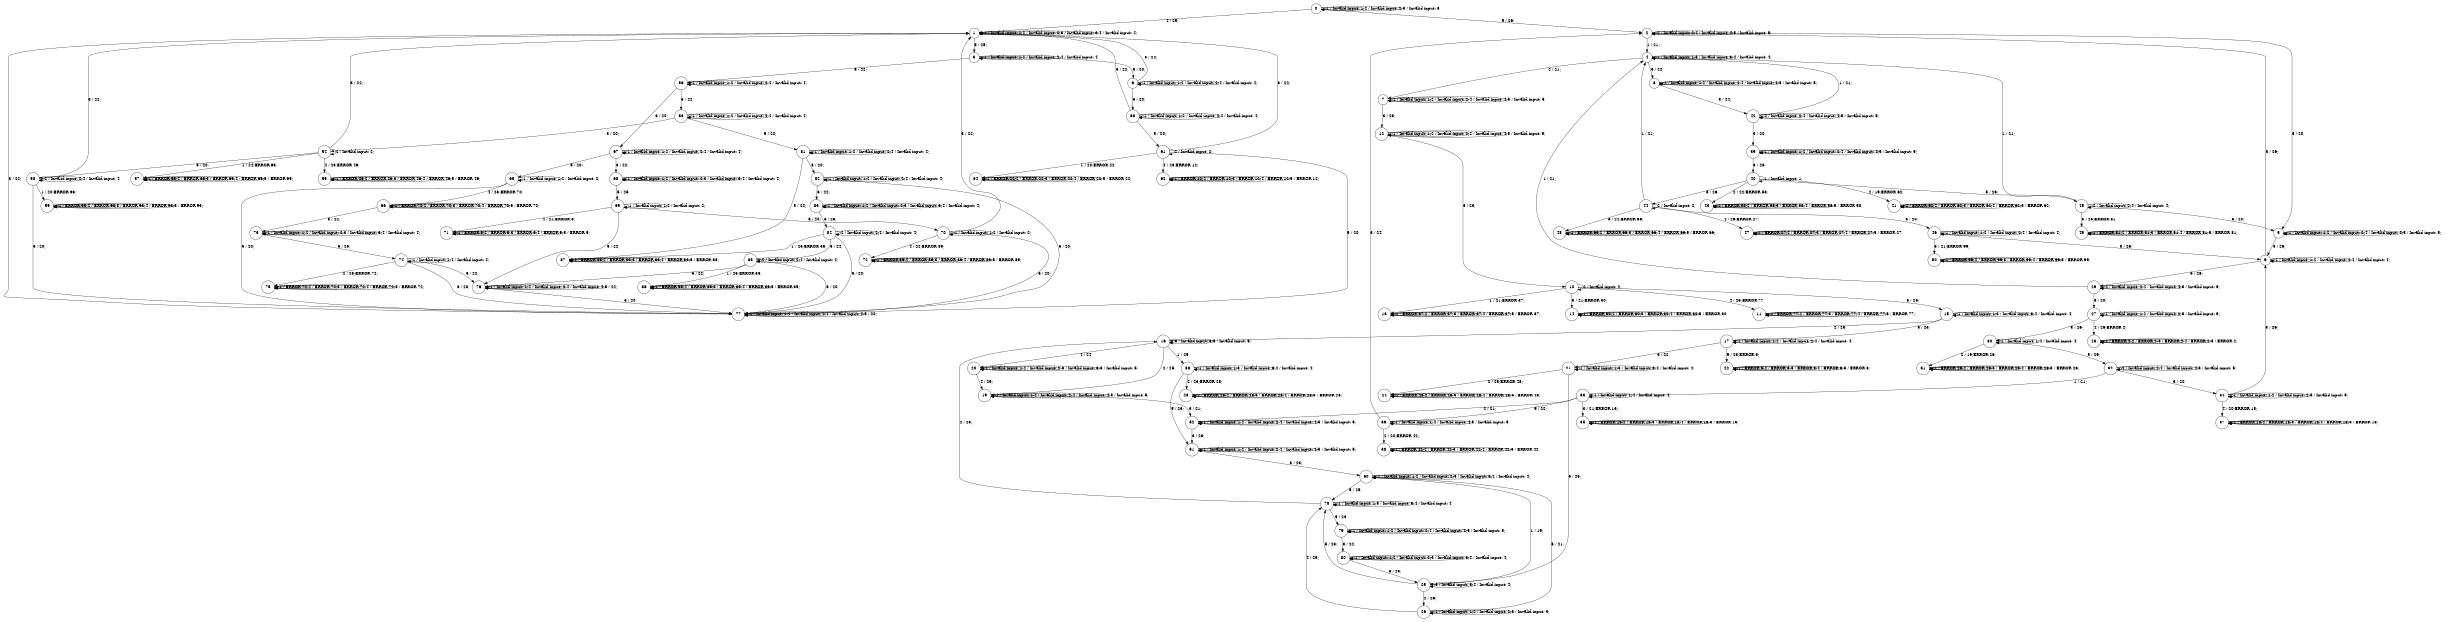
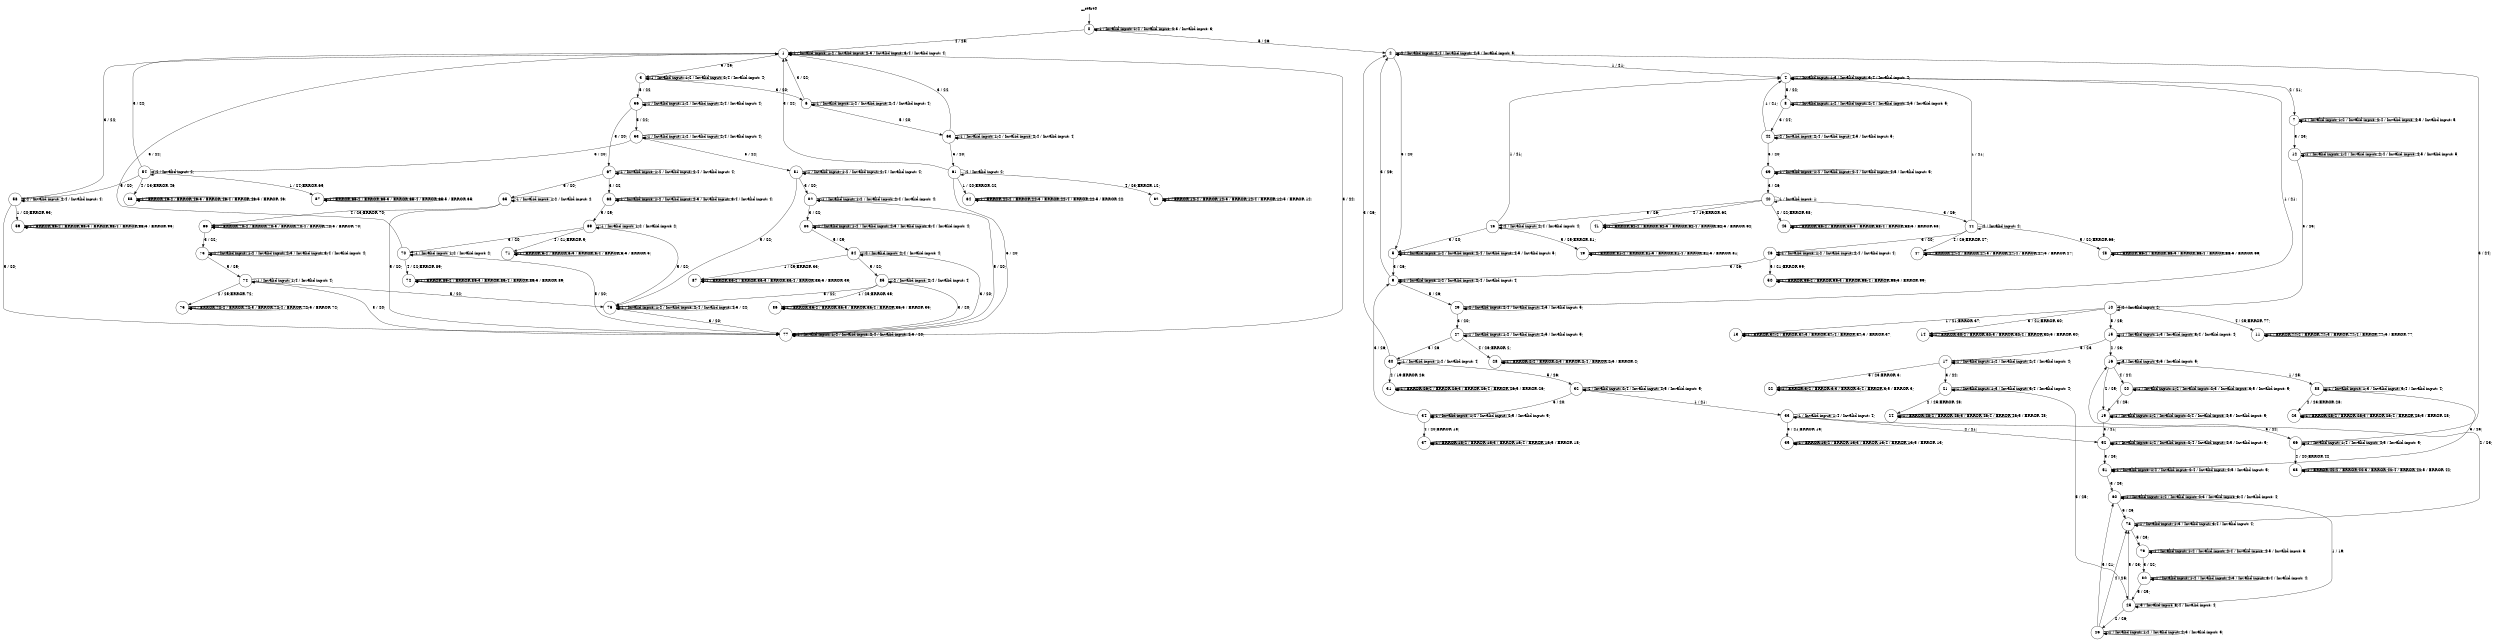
none -> (1089, 9)
none -> (1363, 205)
(712, 244) -> (722, 255)
